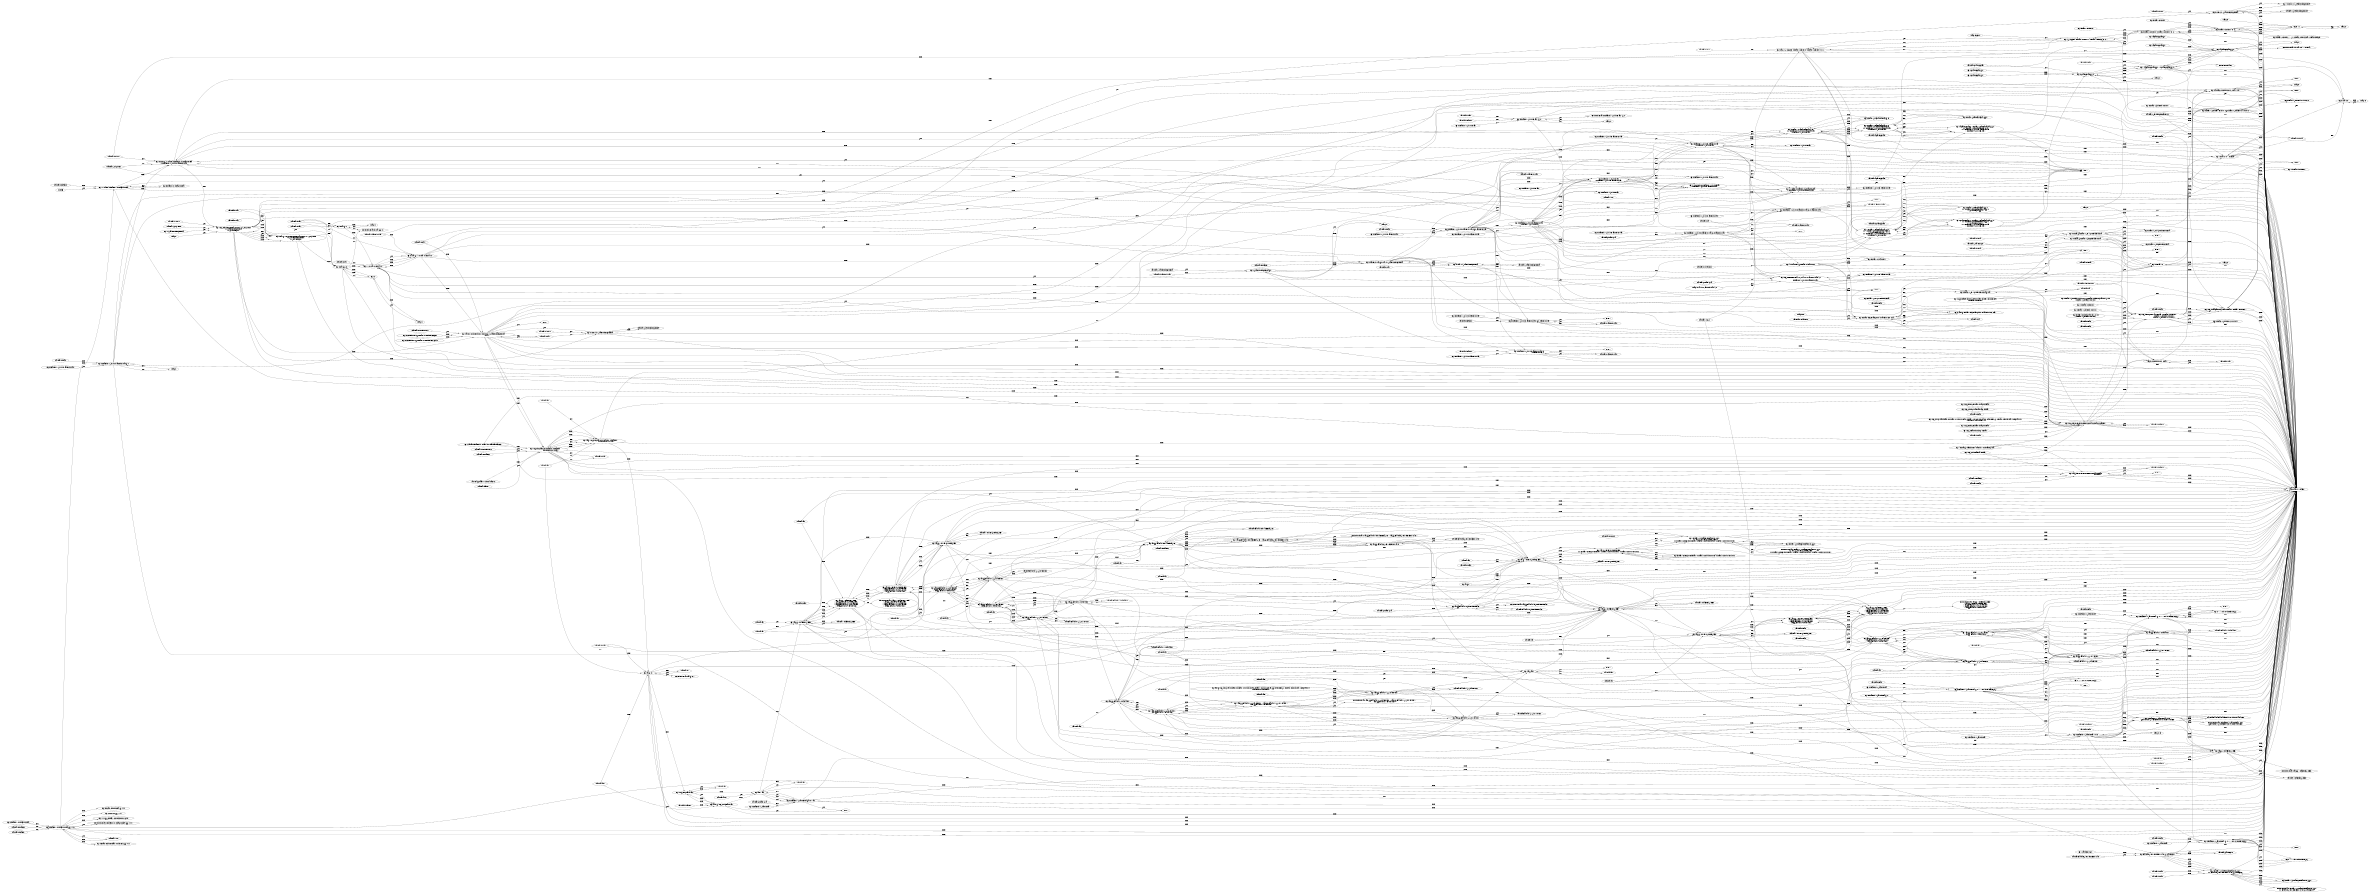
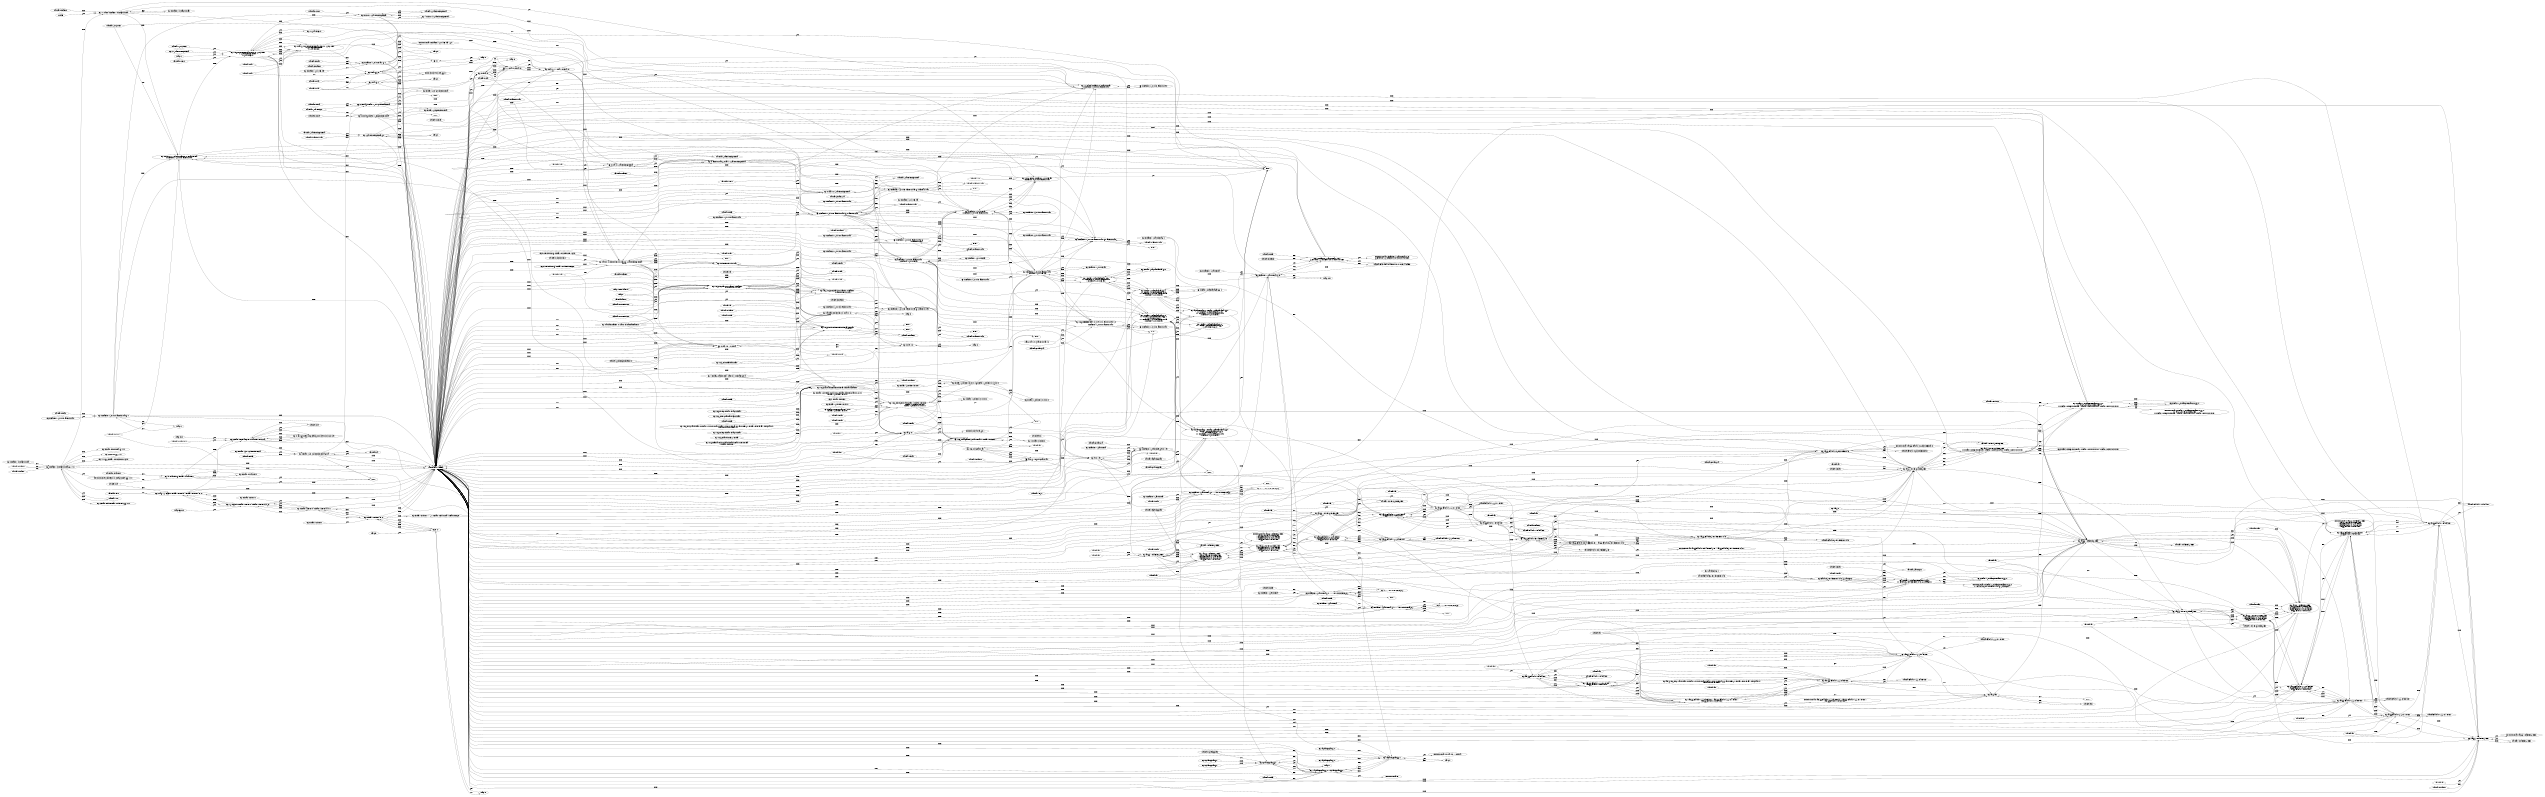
none -> (314, 31)
none -> (490, 127)
(2282, 312) -> (456, 270)
(483, 482) -> (621, 290)
(666, 672) -> (1009, 434)
